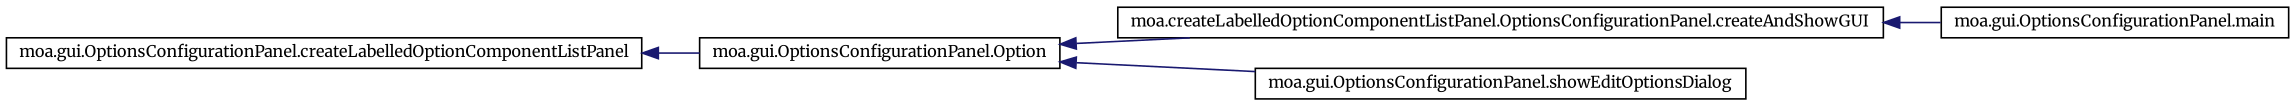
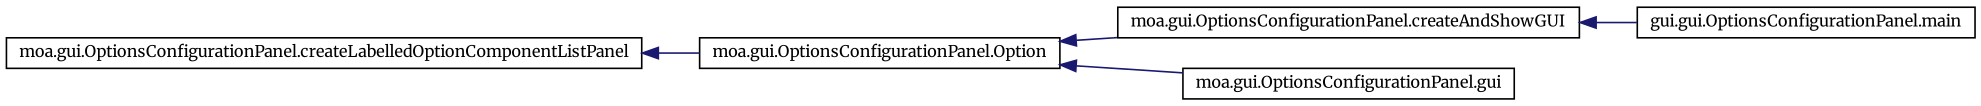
(1501, 23) -> (1349, 23)
(2115, 23) -> (1806, 23)
(1501, 84) -> (1349, 84)
